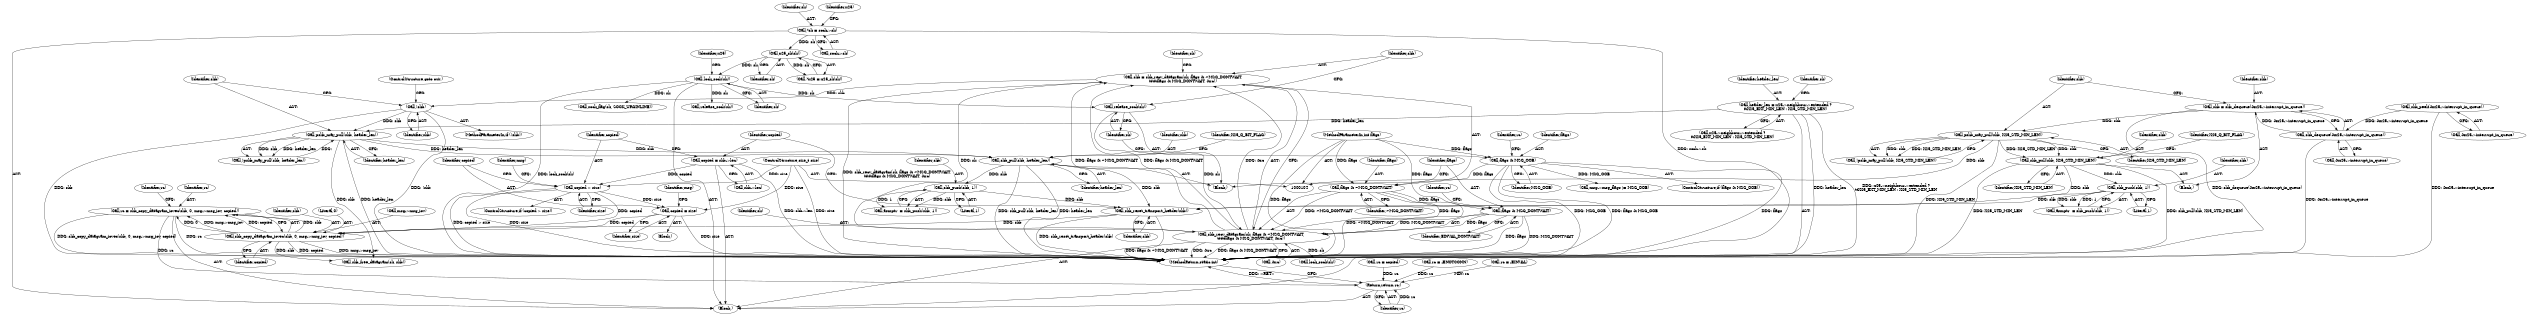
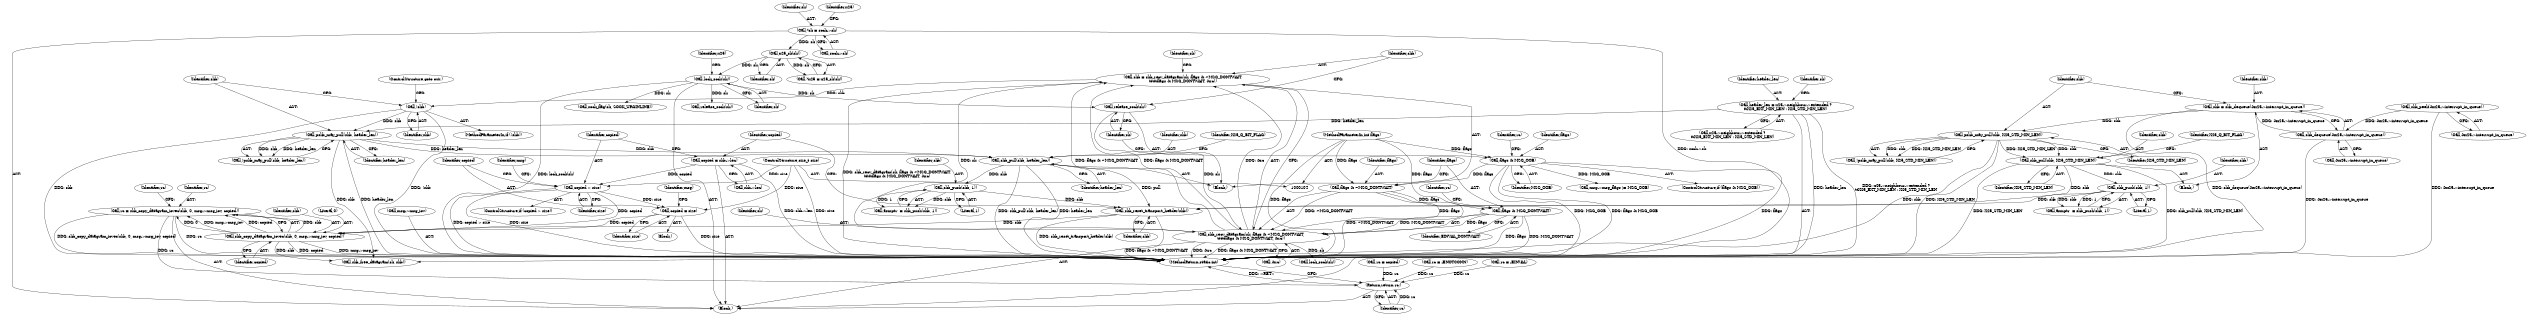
(327, 149) -> (327, 149)
(1640, 179) -> (1227, 254)
(1151, 188) -> (1151, 188)
(1395, 211) -> none
(355, 225) -> (776, 257)
(1461, 274) -> (1461, 274)
